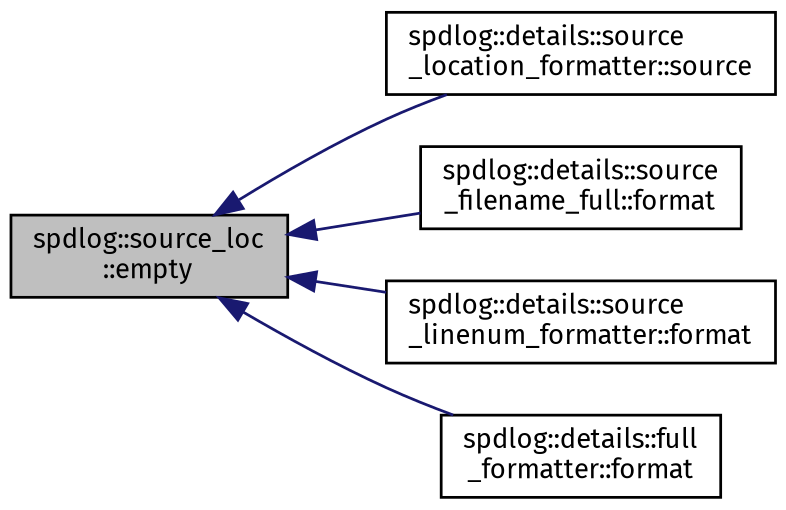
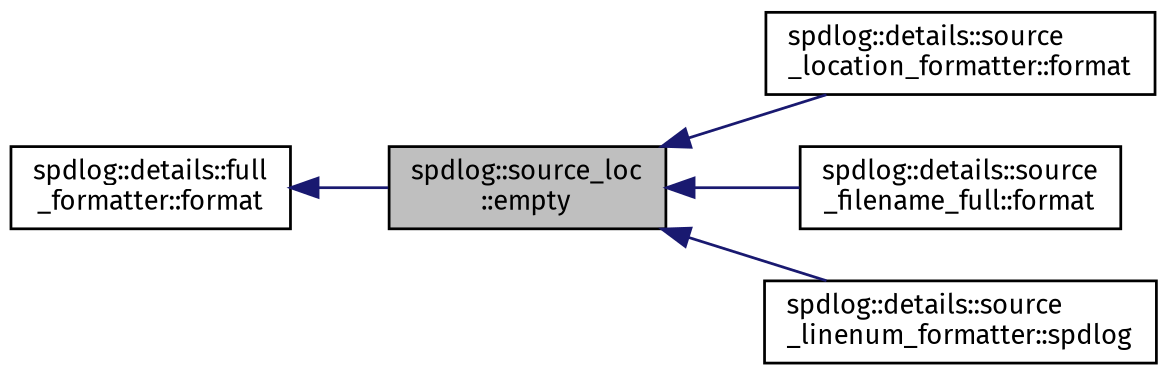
(581, 53) -> (960, 53)
(581, 322) -> (960, 322)
(346, 368) -> (353, 188)
